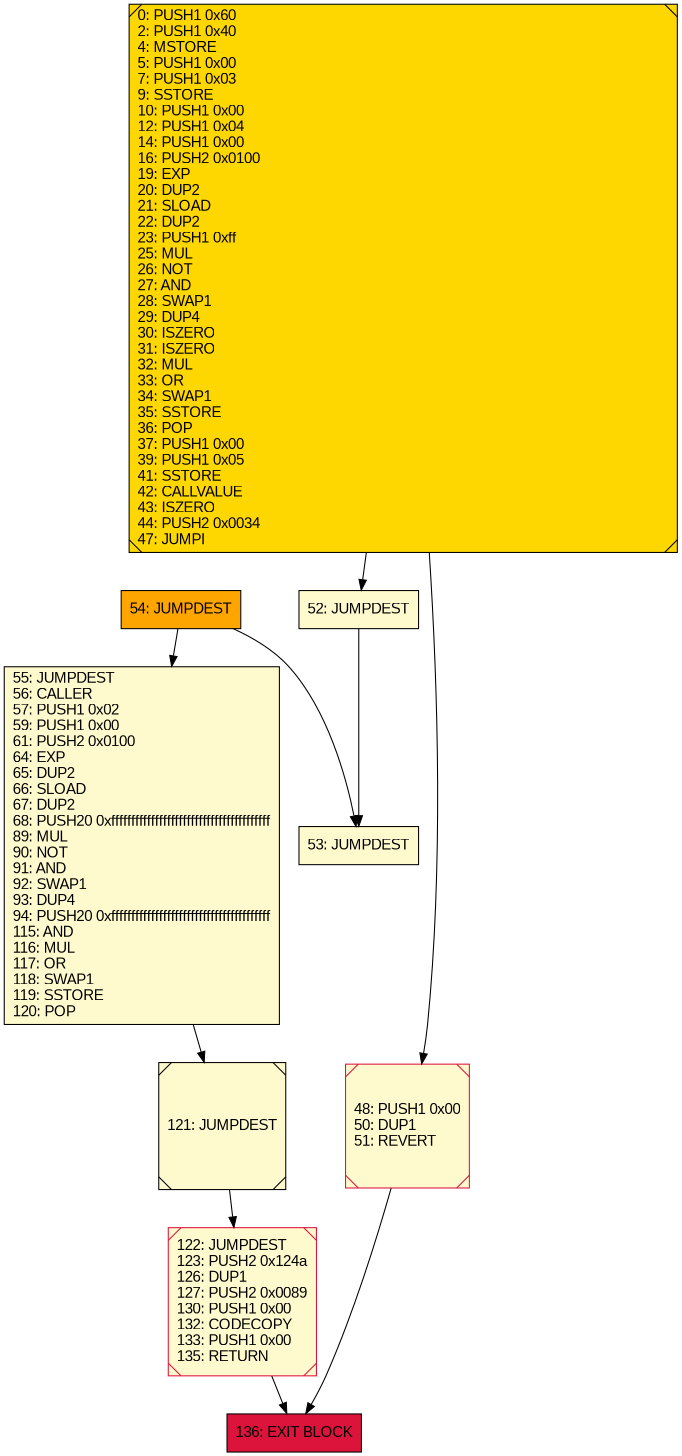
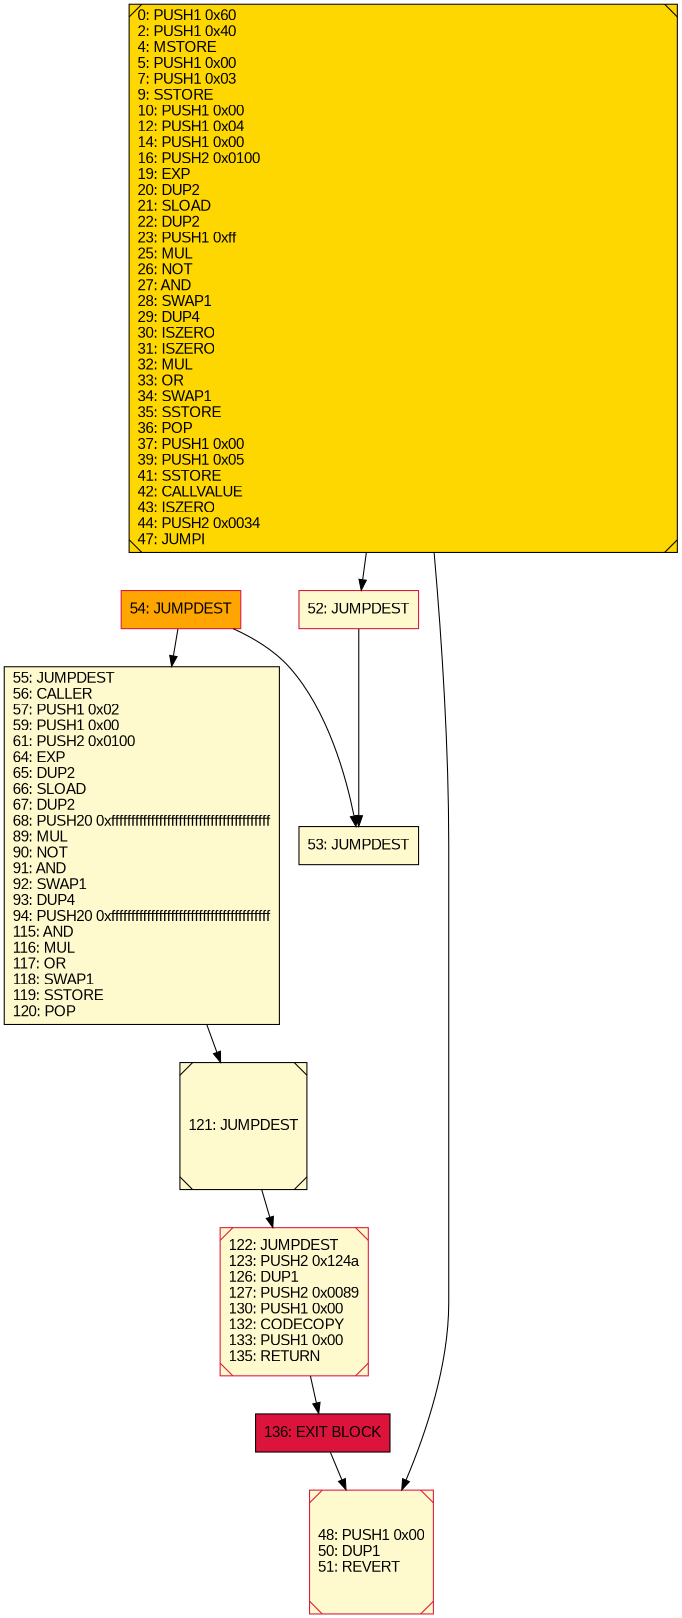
(181, 610) -> (181, 610)
(359, 610) -> (359, 610)
(356, 1298) -> (336, 1466)
